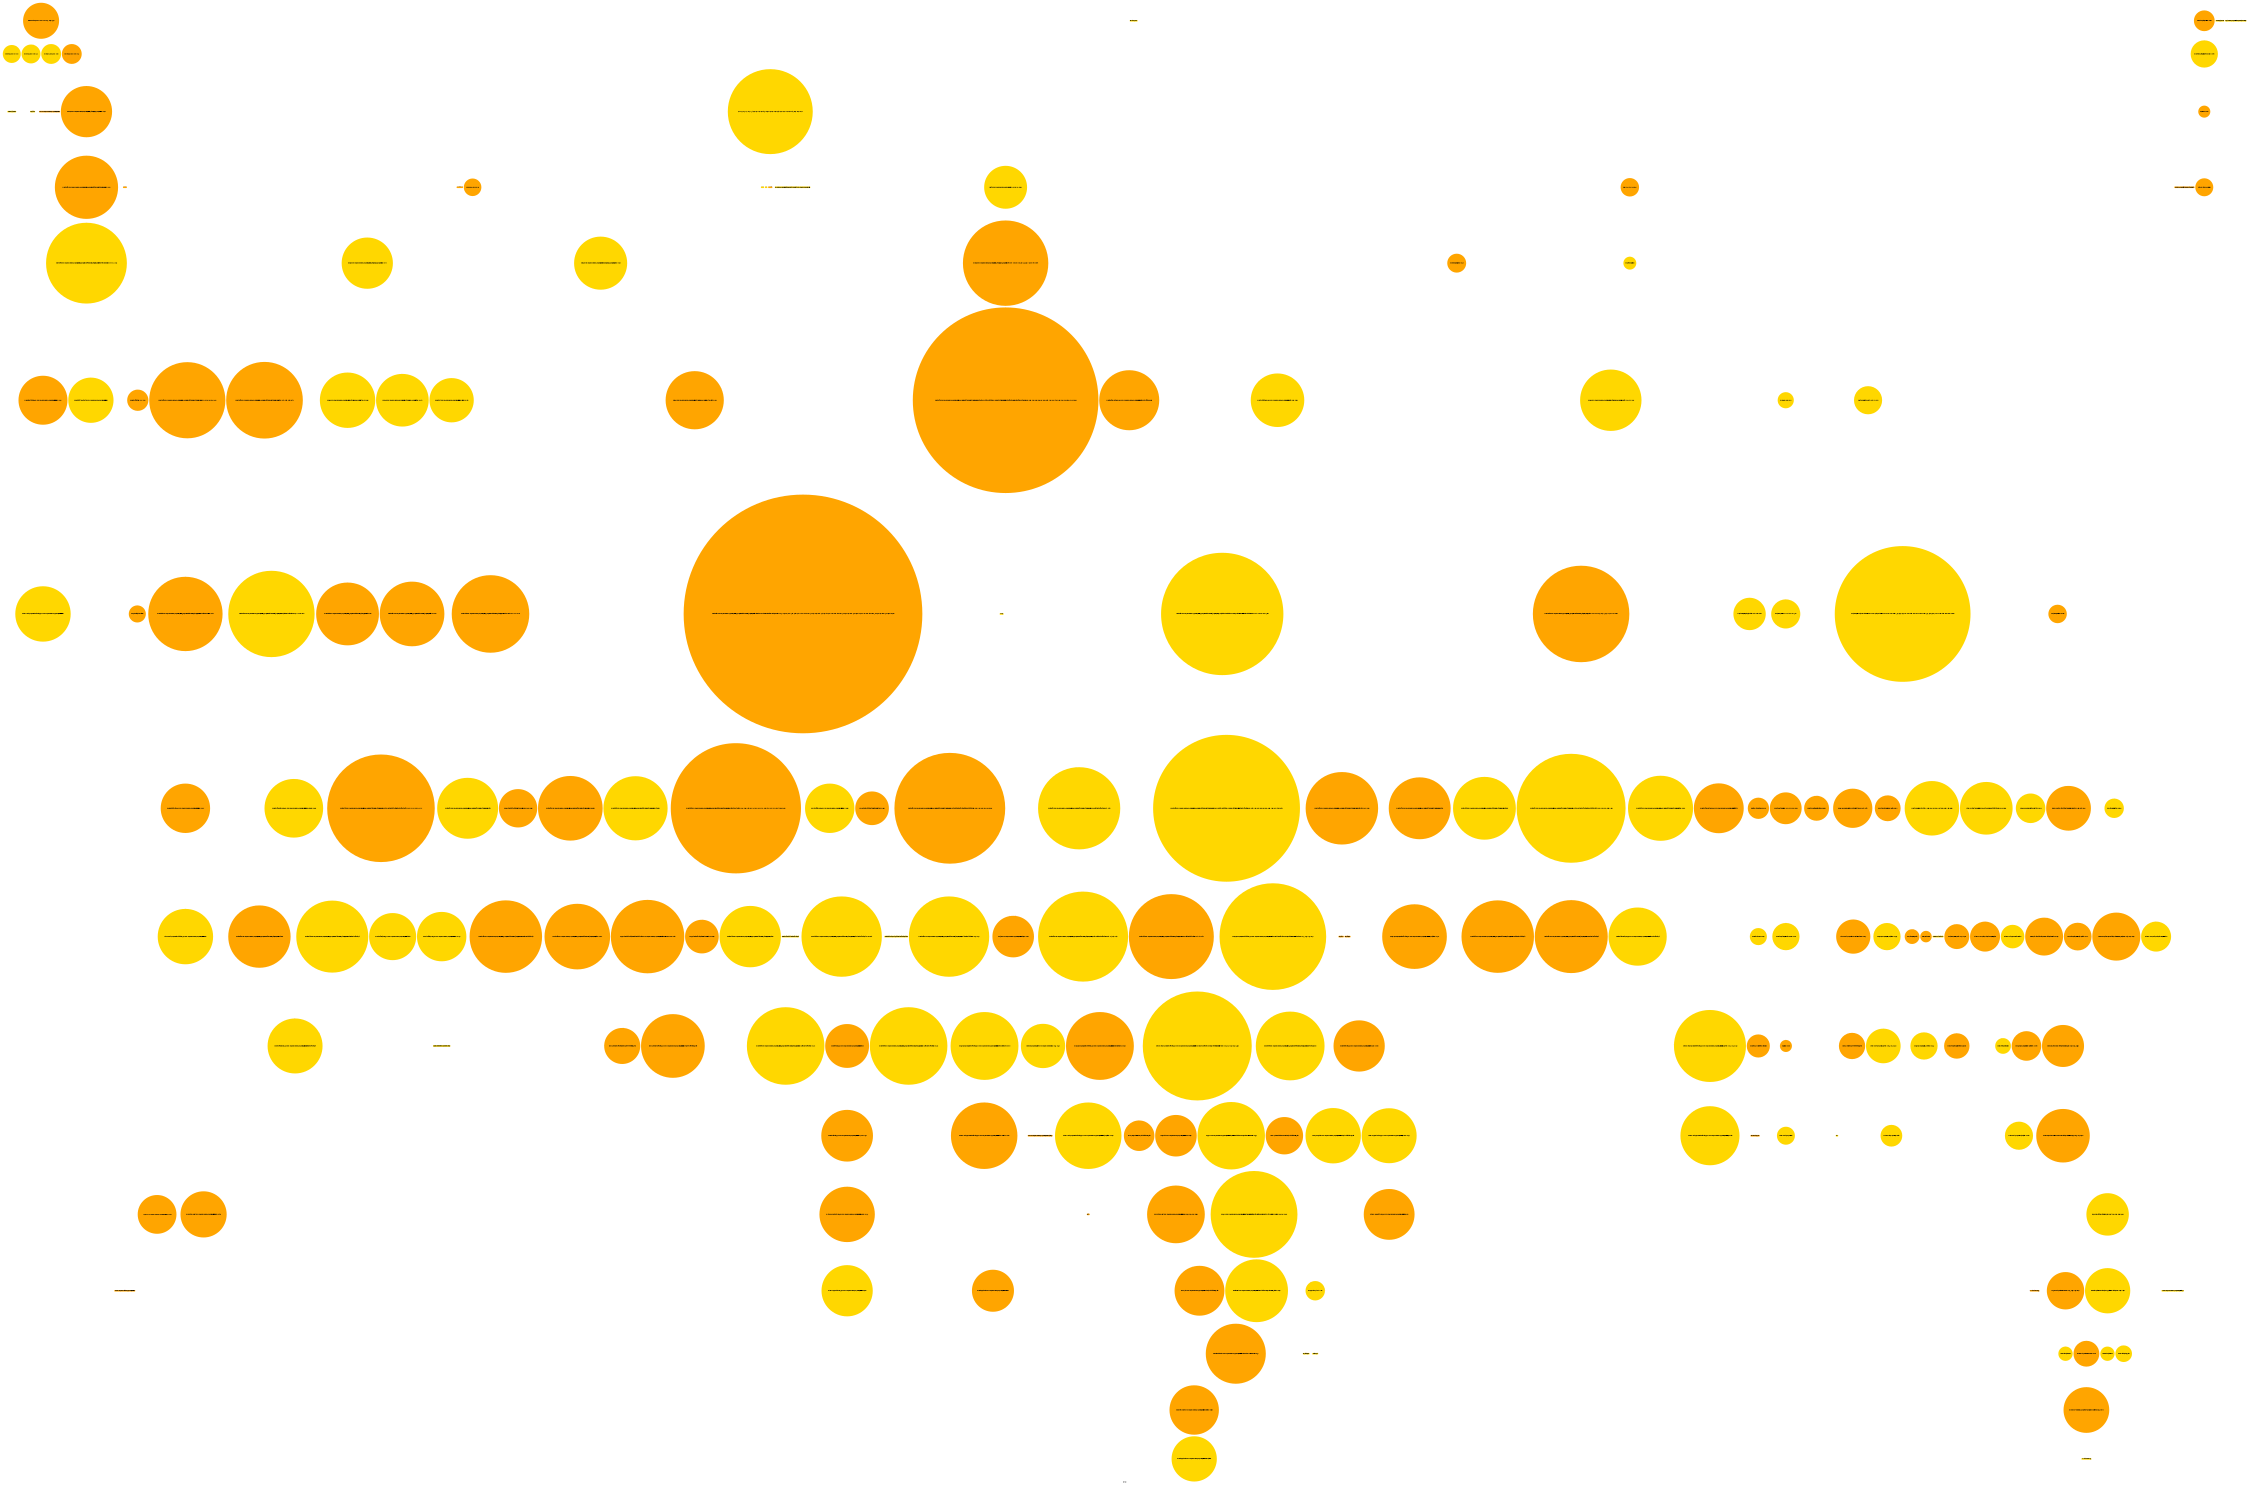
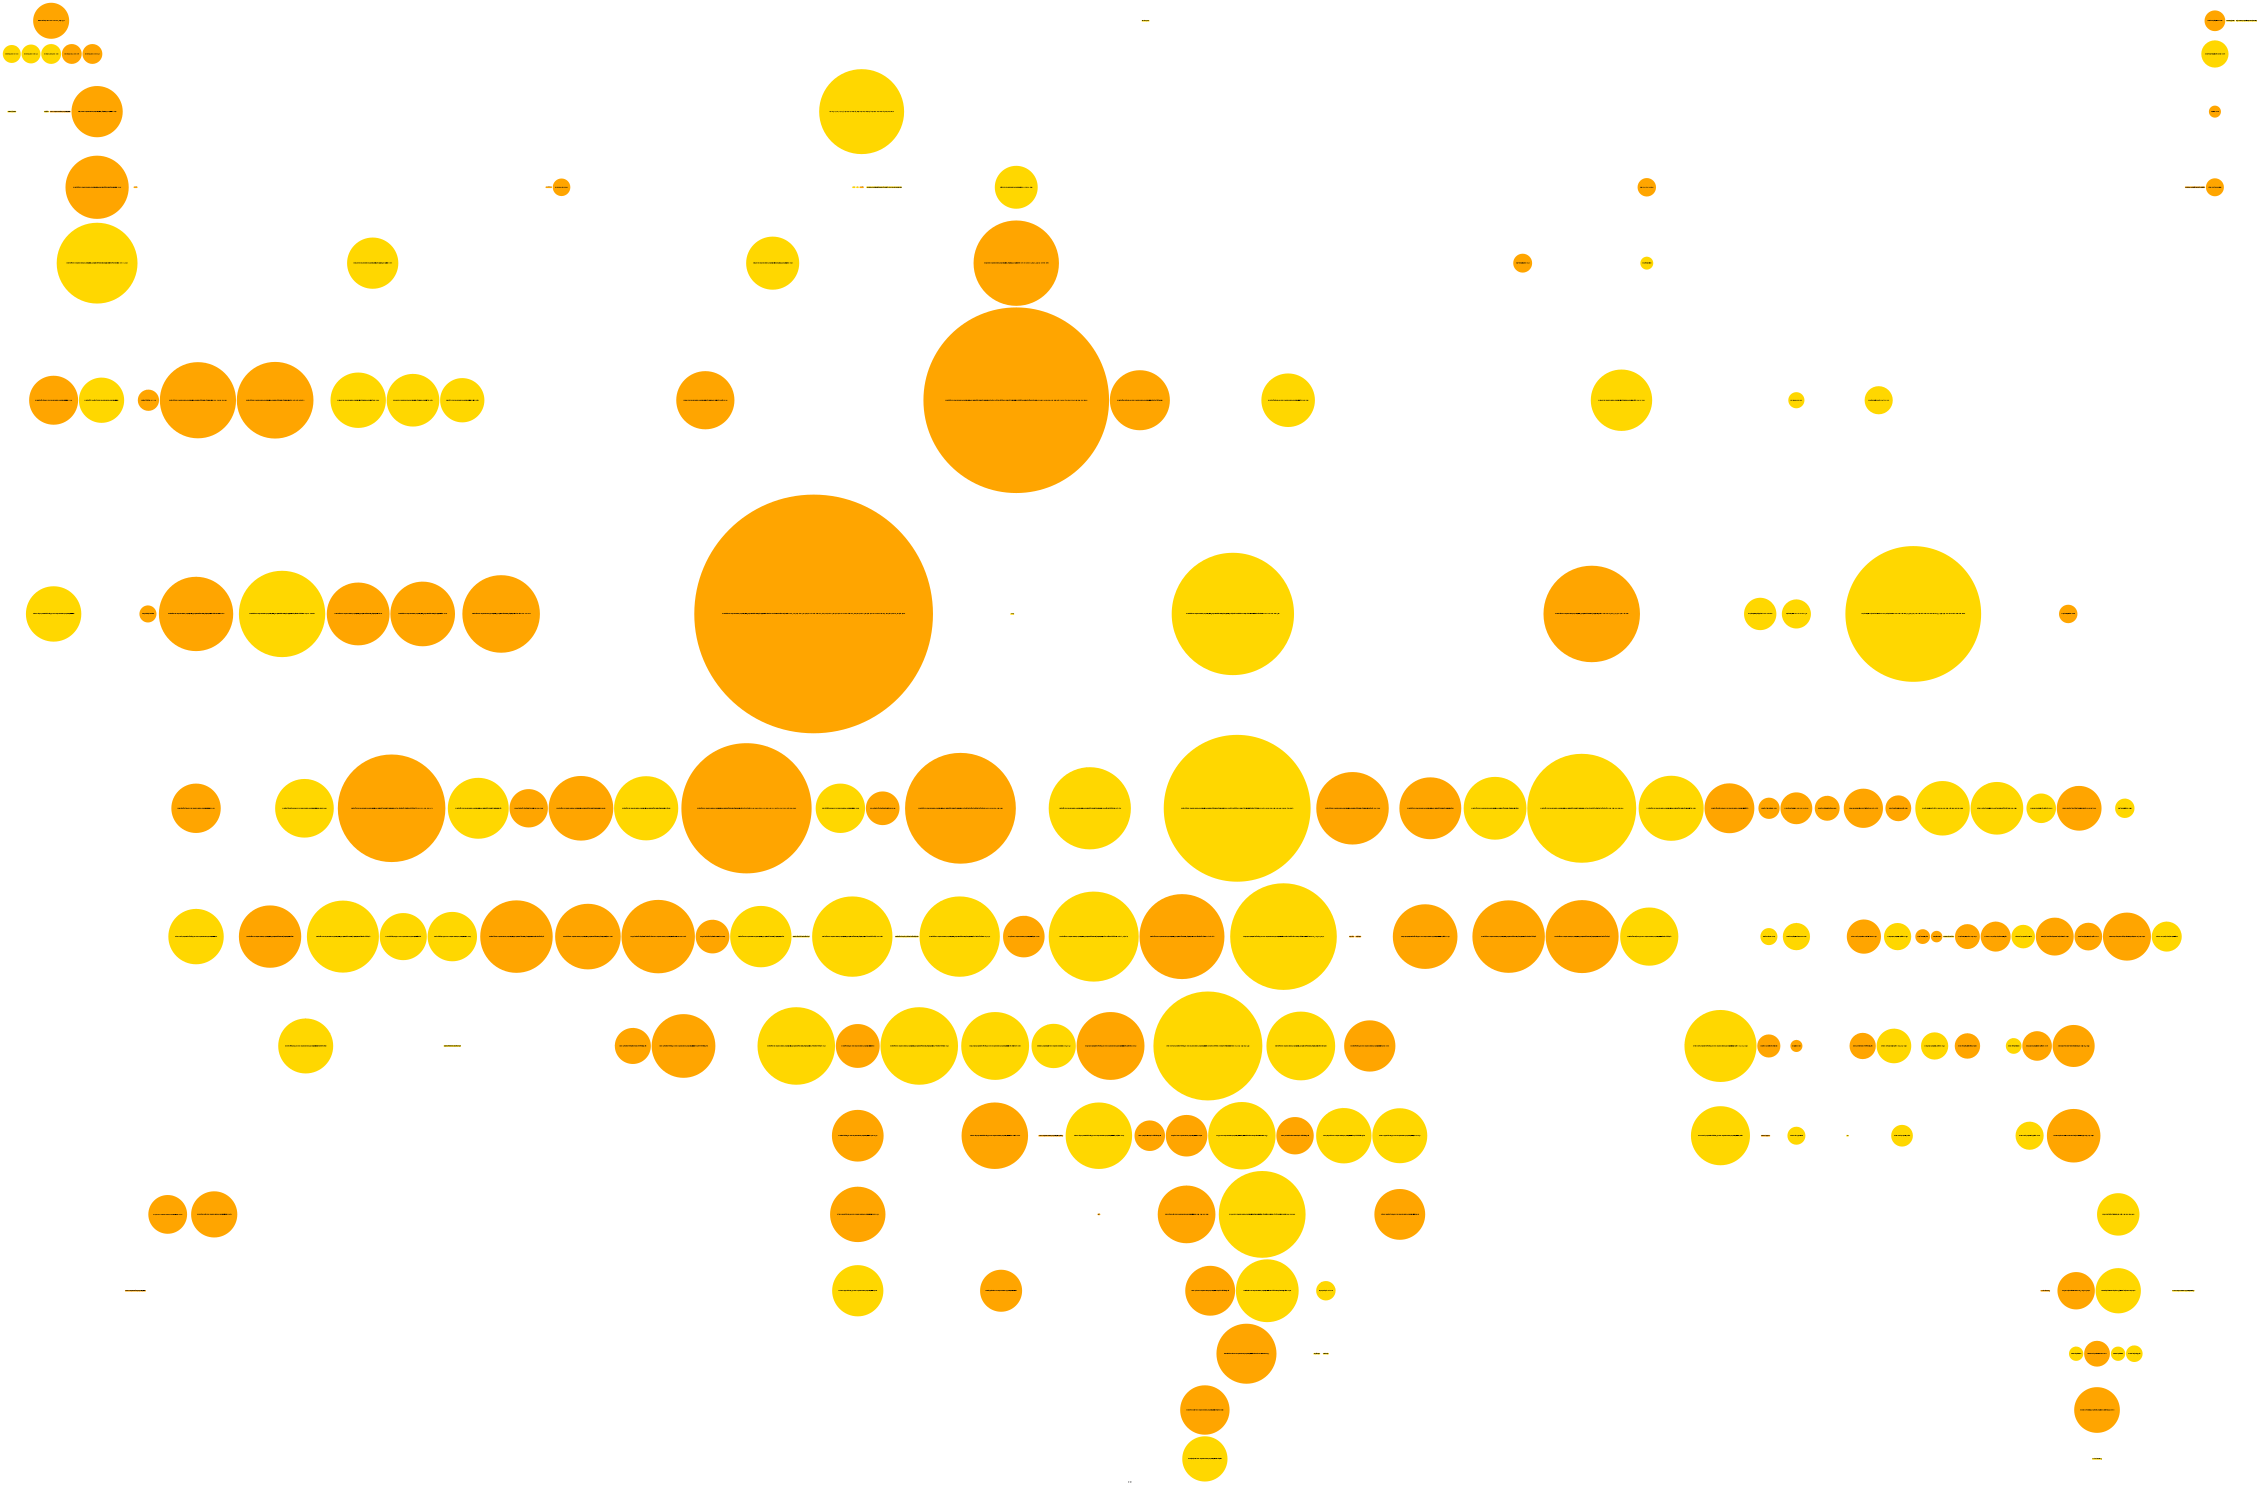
none -> (72, 54)
